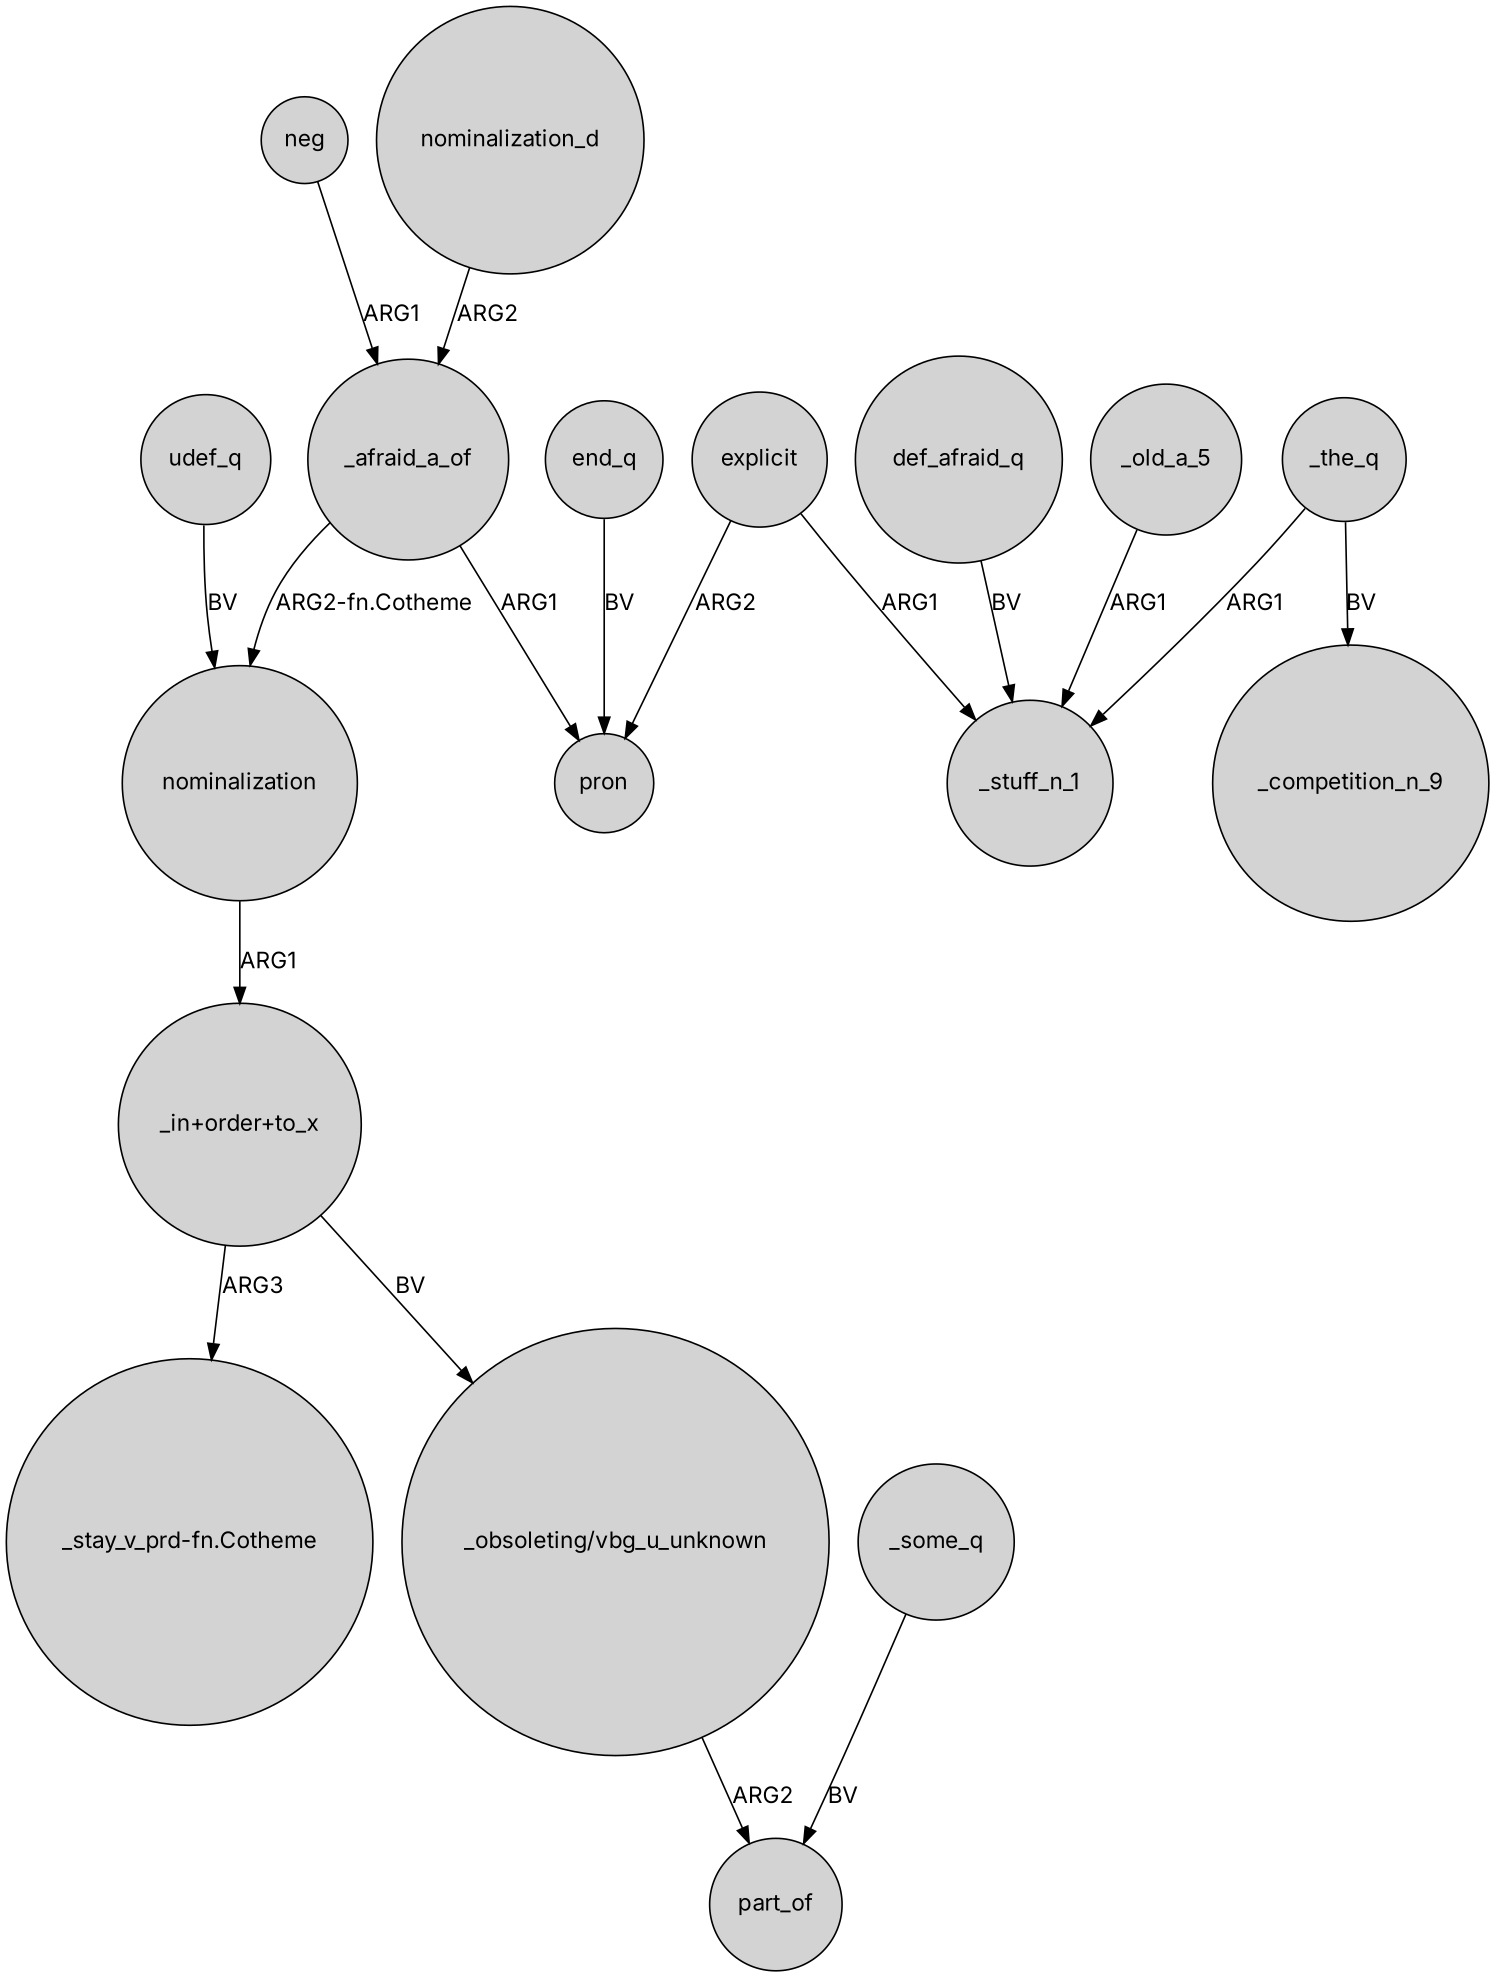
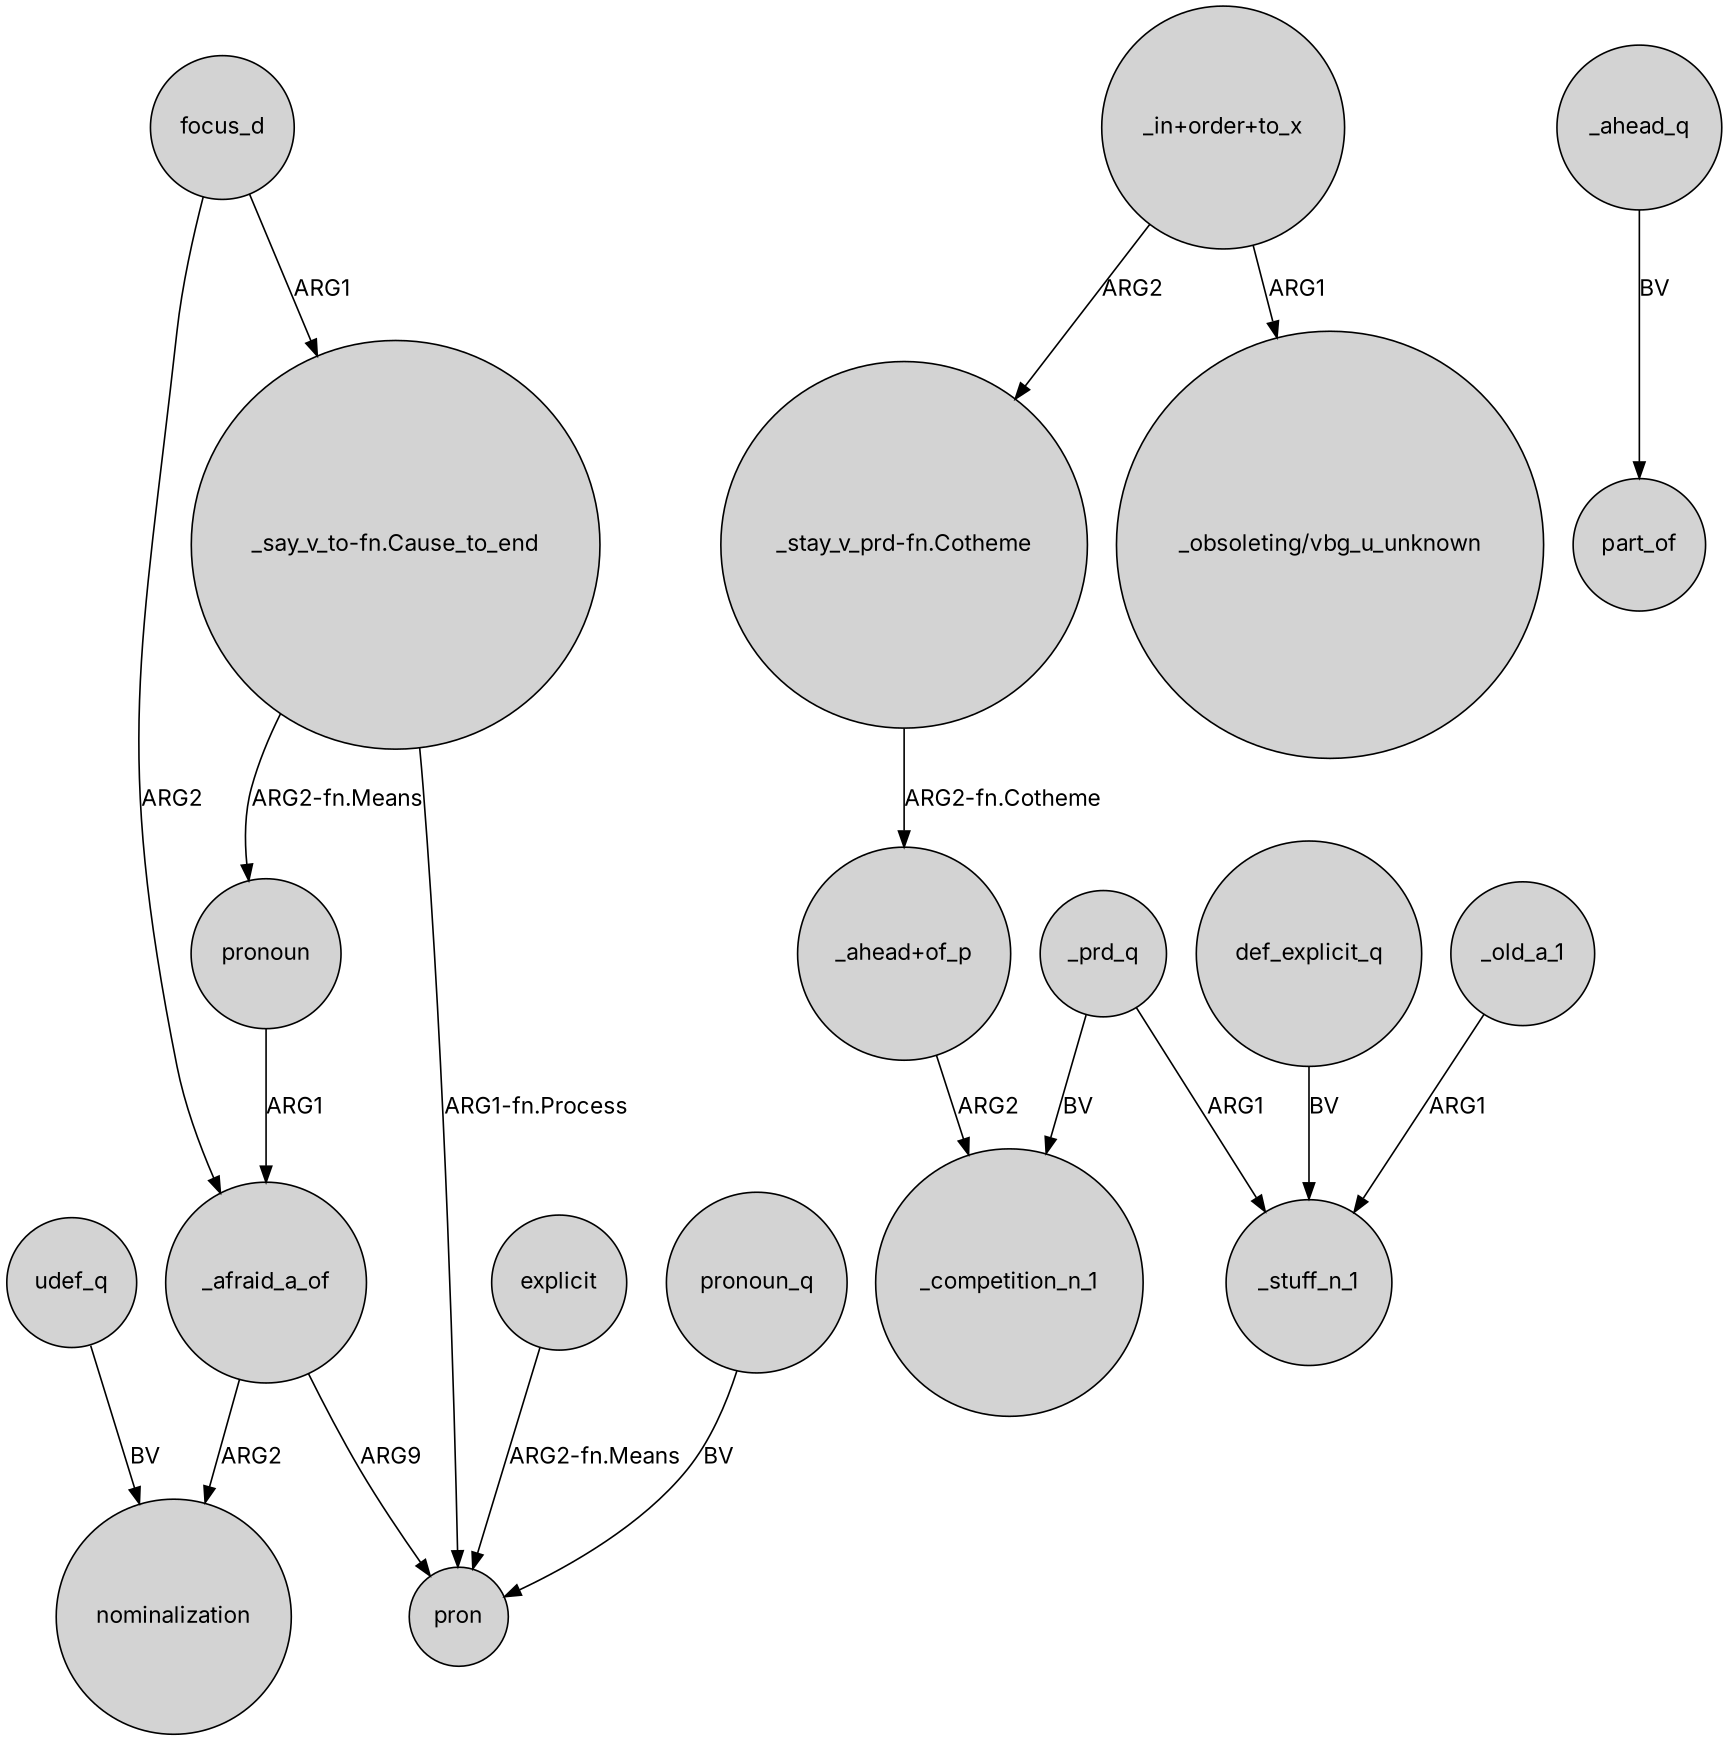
(305, 140) -> (266, 954)
(510, 140) -> (222, 127)
(604, 460) -> (757, 1283)
(959, 460) -> (1309, 954)
(1166, 460) -> (1523, 954)
(1344, 460) -> (1103, 954)
none -> (396, 545)
(374, 604) -> (251, 1458)
(530, 604) -> (392, 1458)
(726, 604) -> (595, 1458)
(882, 611) -> none
(1351, 783) -> (1009, 1283)
(240, 944) -> none
none -> (904, 954)
(254, 1287) -> (1132, 290)
(411, 1287) -> (1298, 290)
(936, 1542) -> (1639, 127)
(722, 1783) -> none
